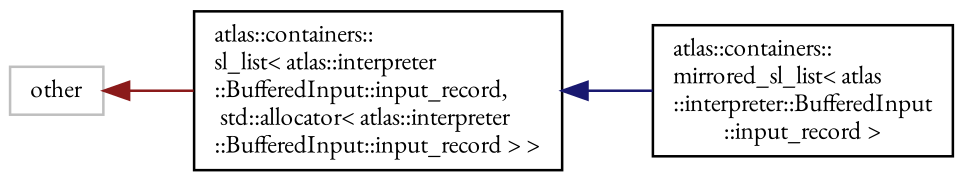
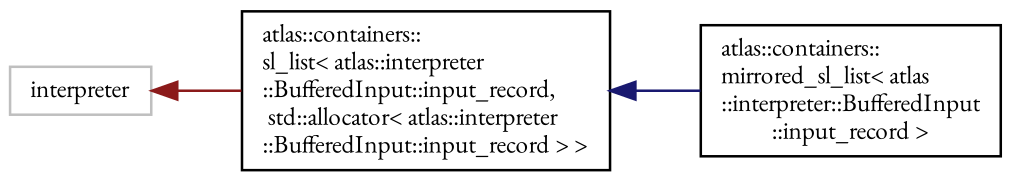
(57, 91) -> (81, 91)
